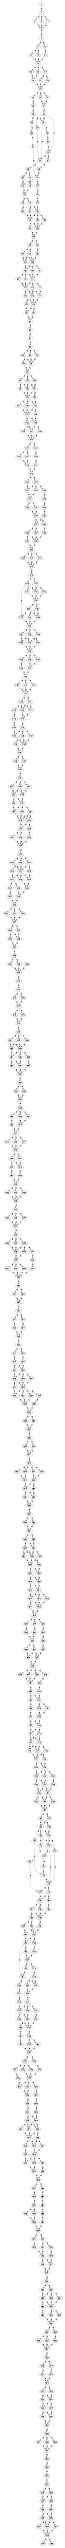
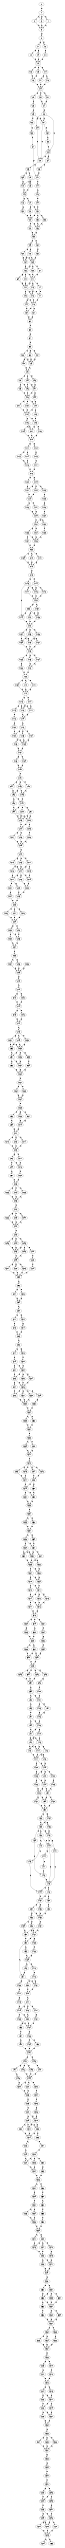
(34, 2146) -> none
none -> (39, 2243)
